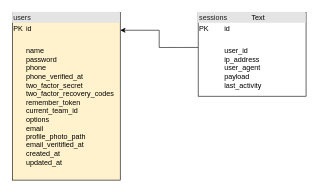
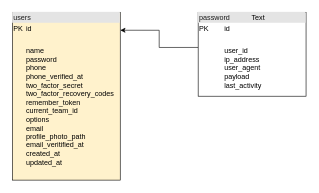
(222, 43) -> (222, 43)
